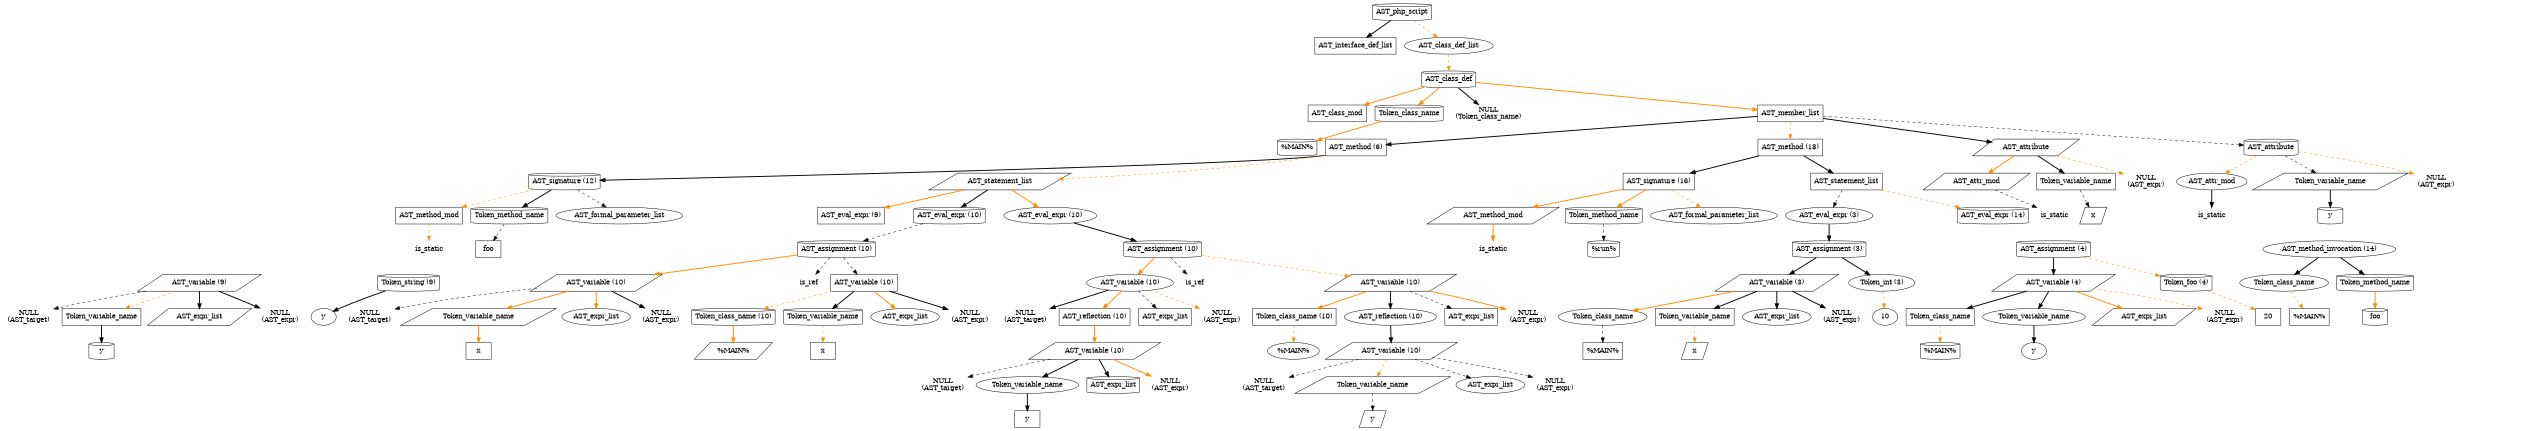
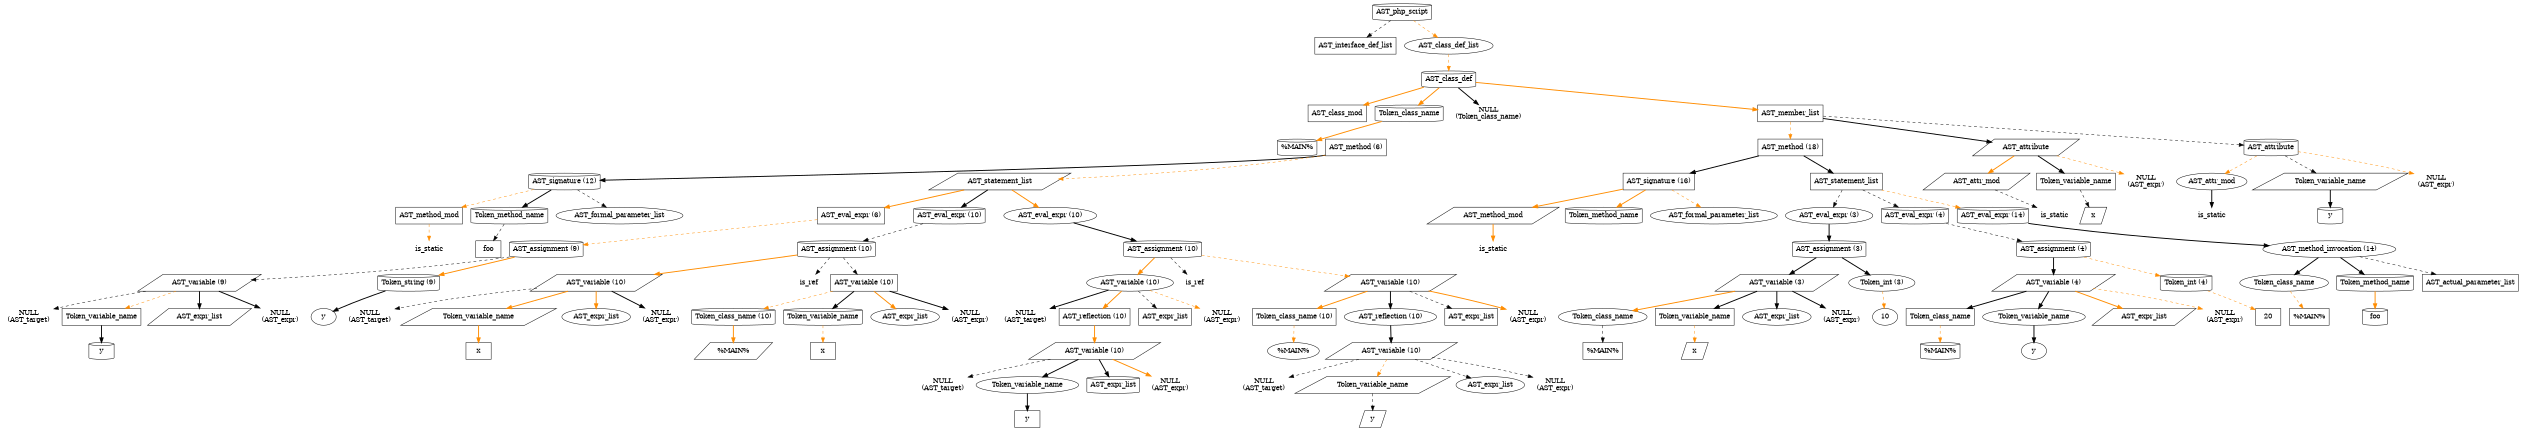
(1381, 28) -> (1381, 28)
(1574, 130) -> none
(851, 216) -> (851, 216)
none -> (1915, 216)
none -> (2146, 237)
none -> (546, 249)
(1604, 249) -> none
(2186, 283) -> (2186, 283)
none -> (2470, 283)
